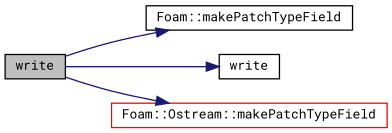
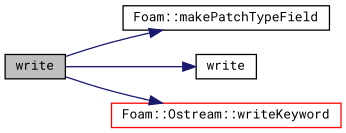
(249, 115) -> (226, 115)
